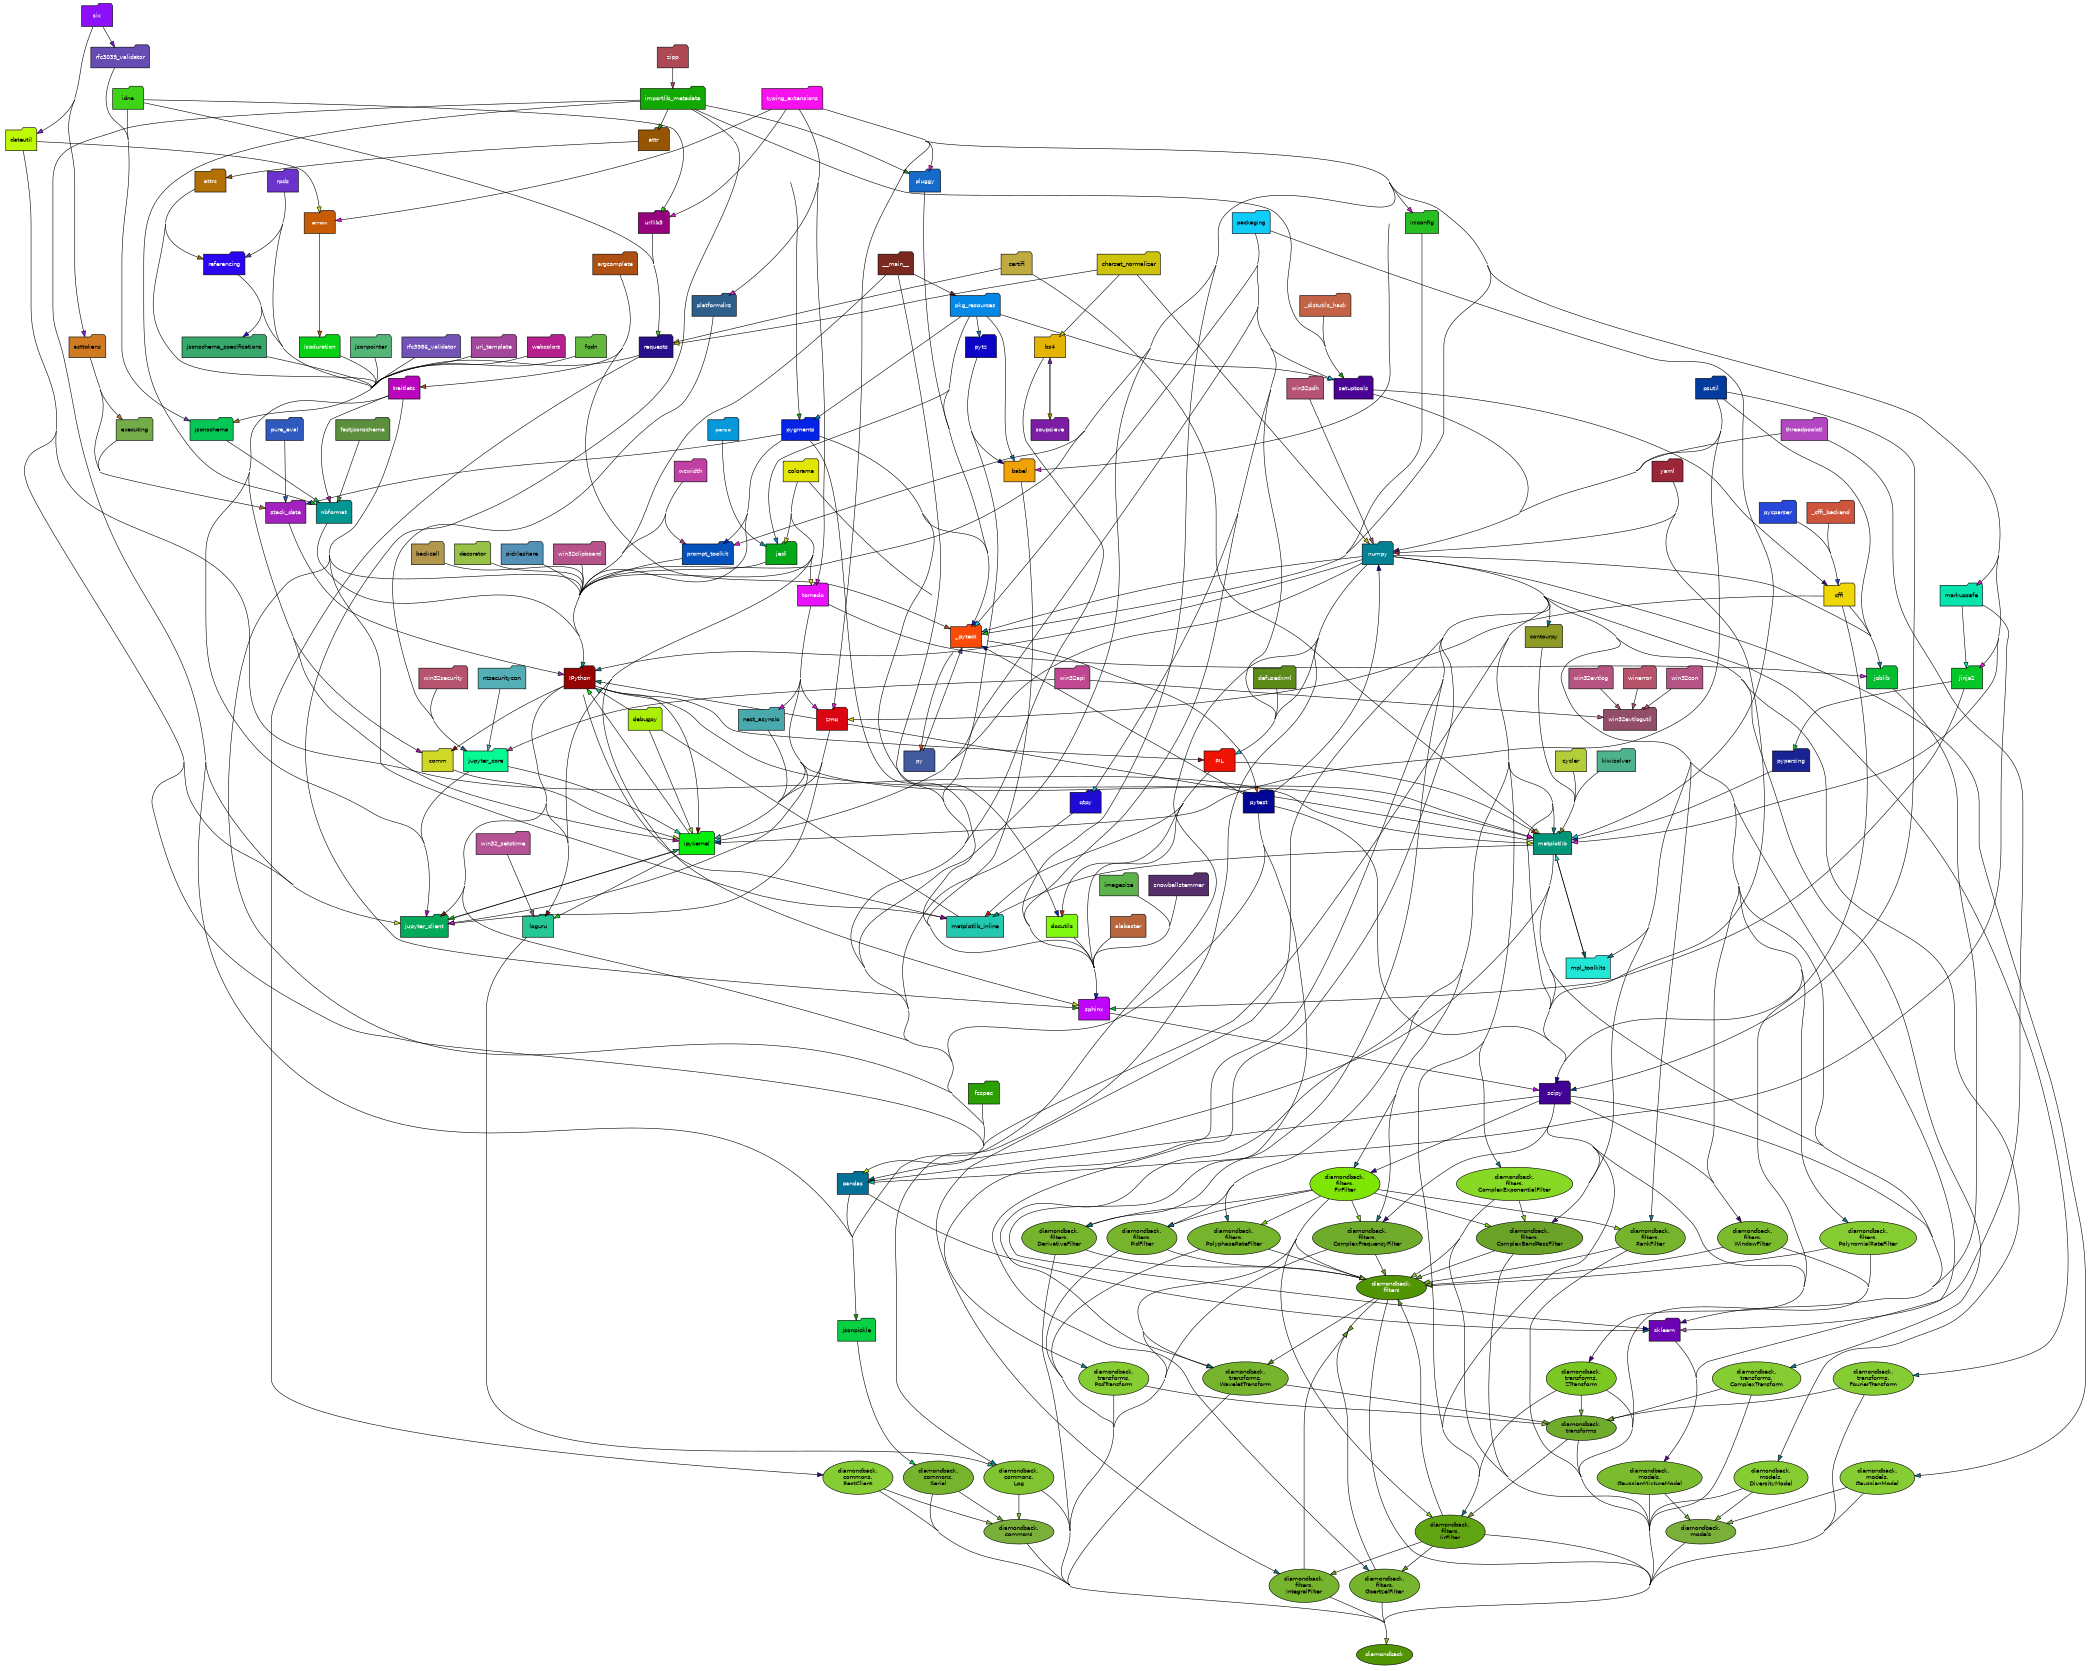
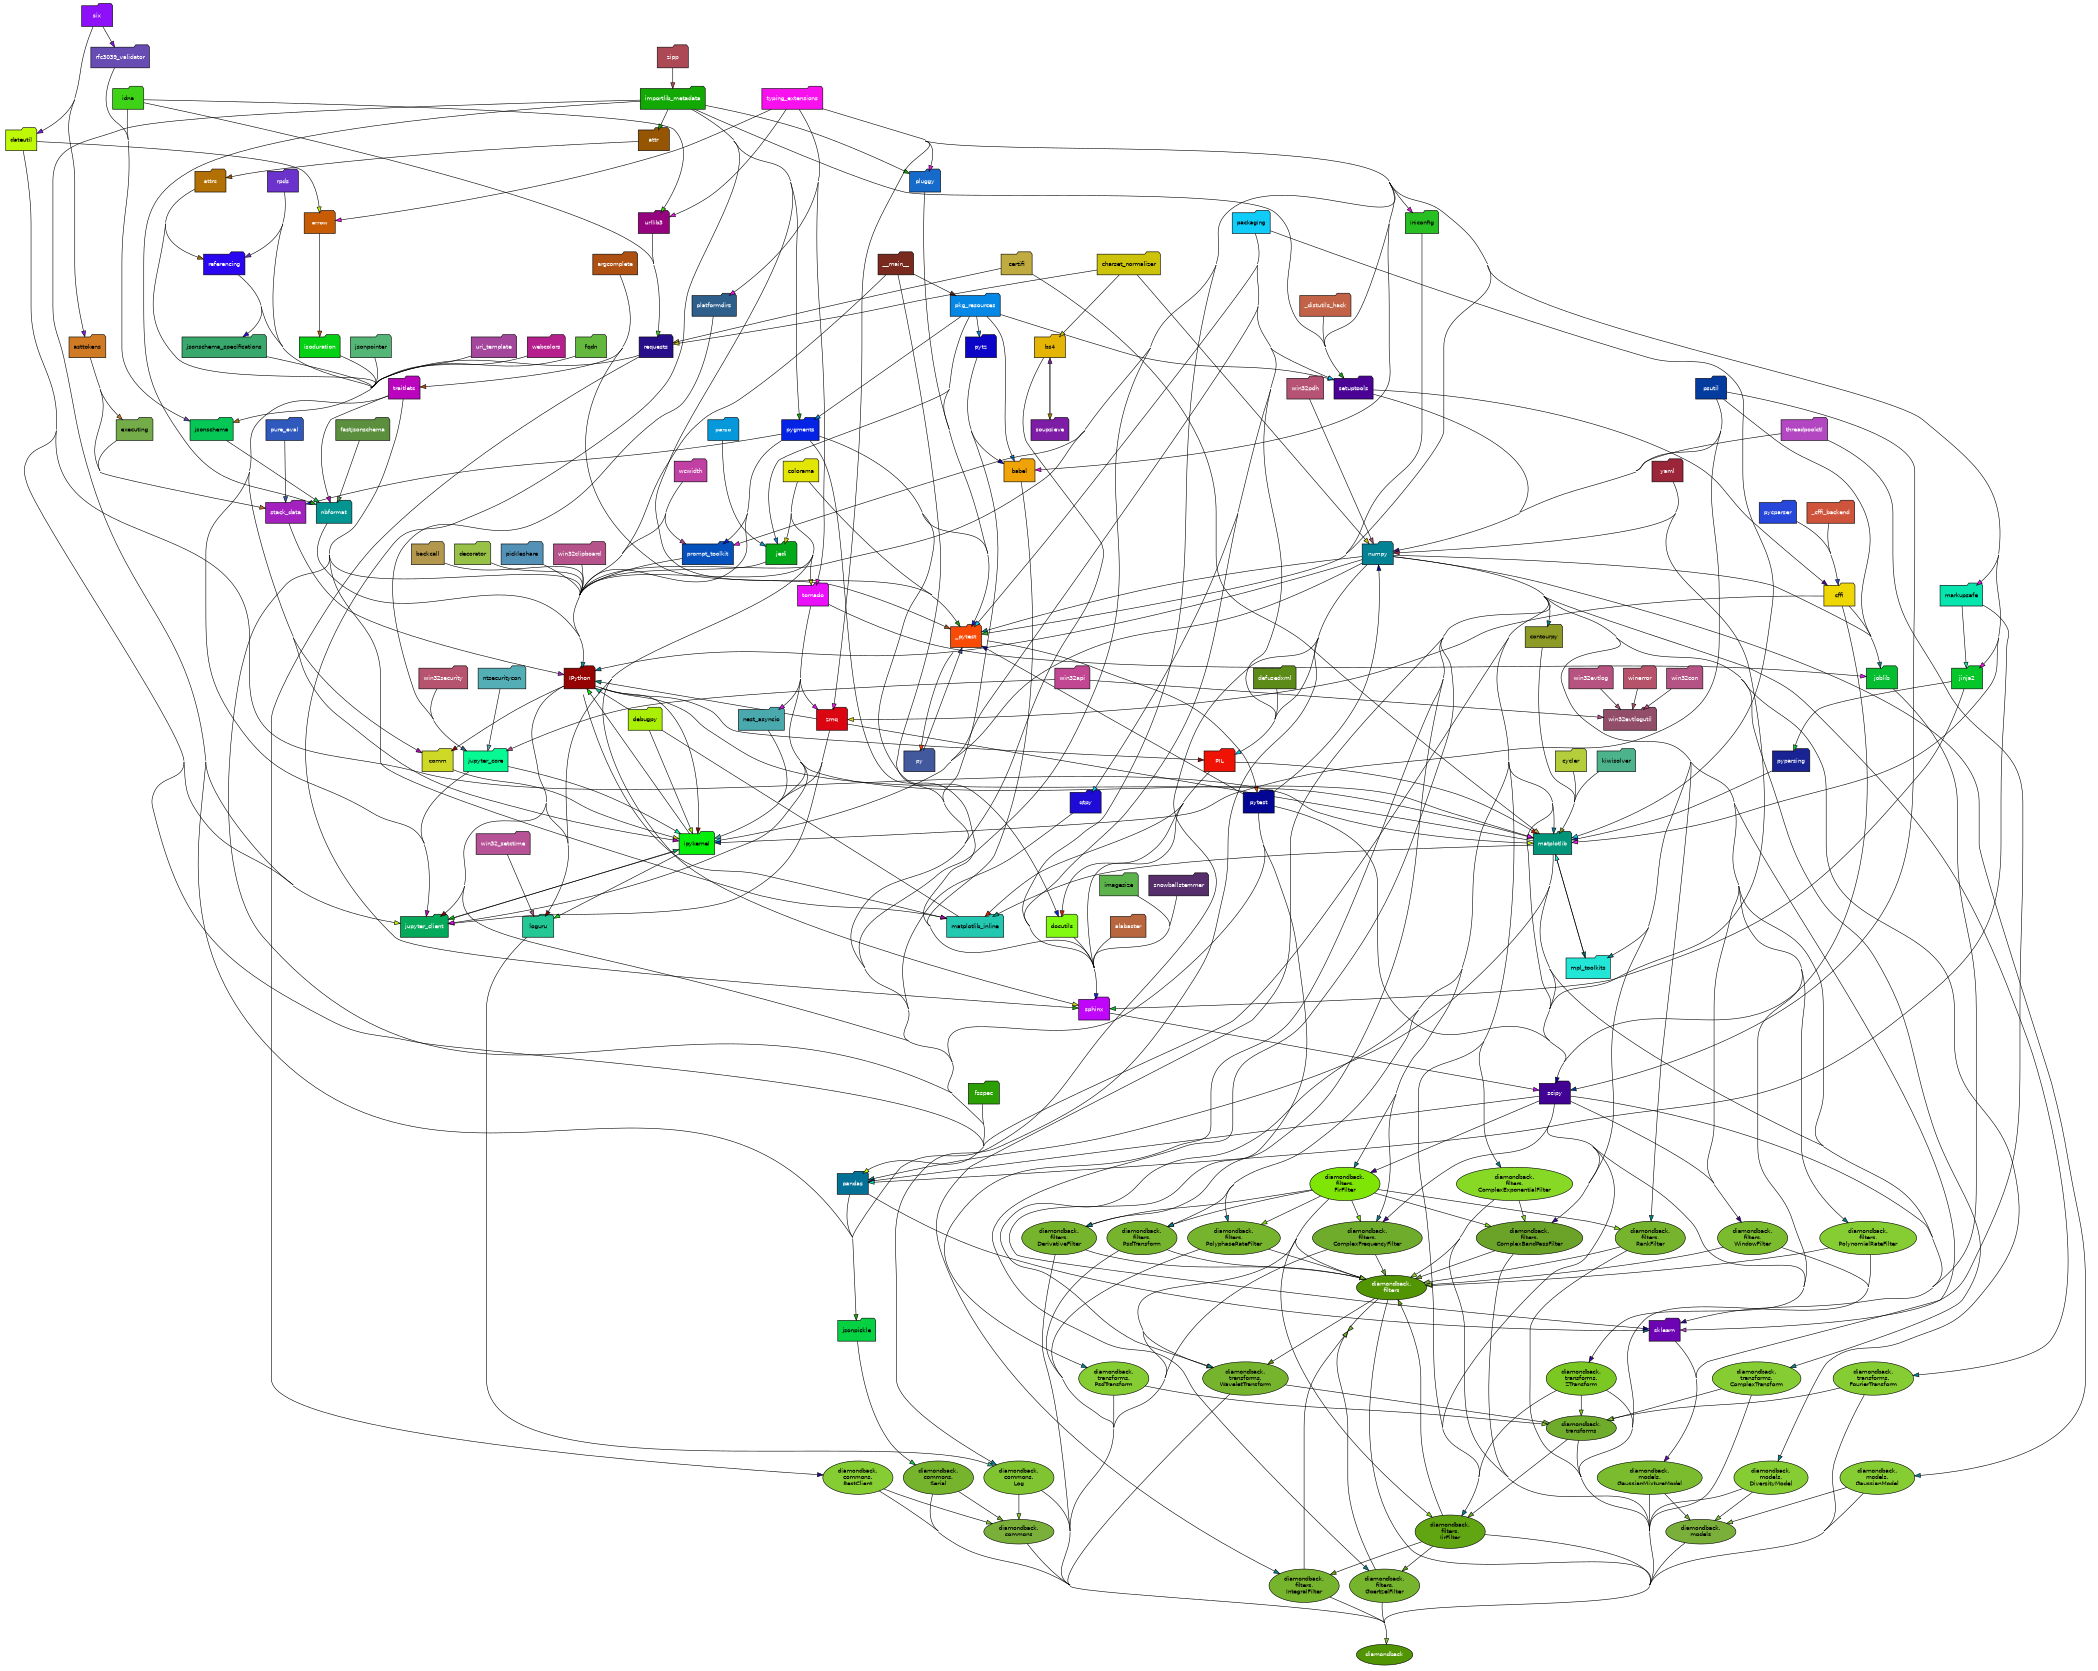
none -> (763, 161)
none -> (1394, 202)
(431, 347) -> none
(1142, 1238) -> (1142, 1238)
